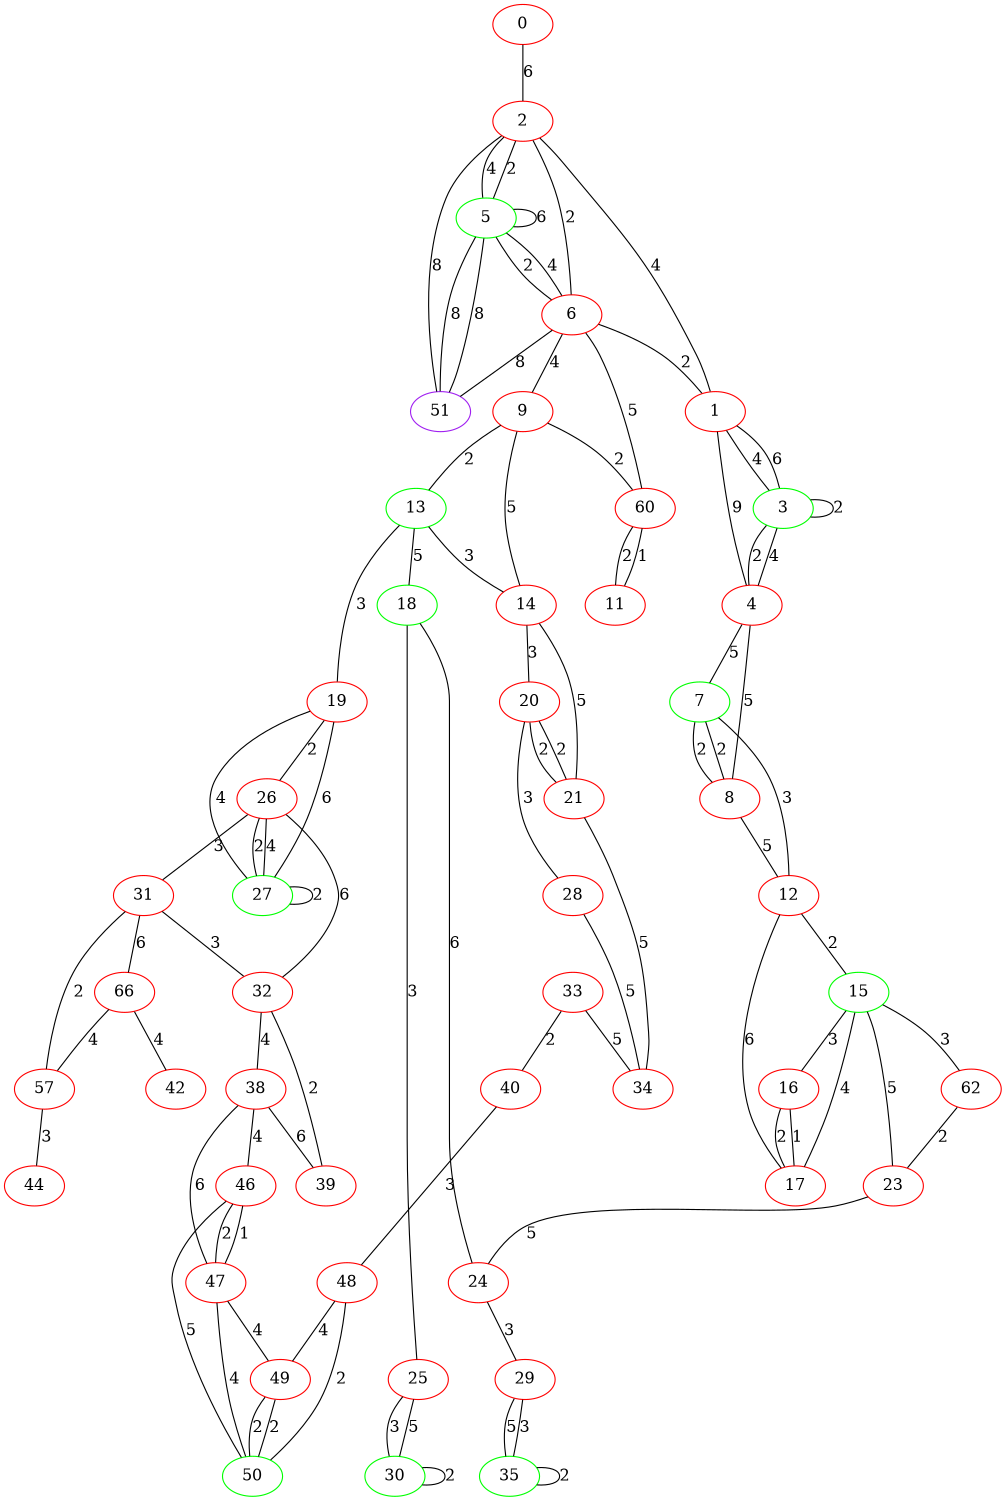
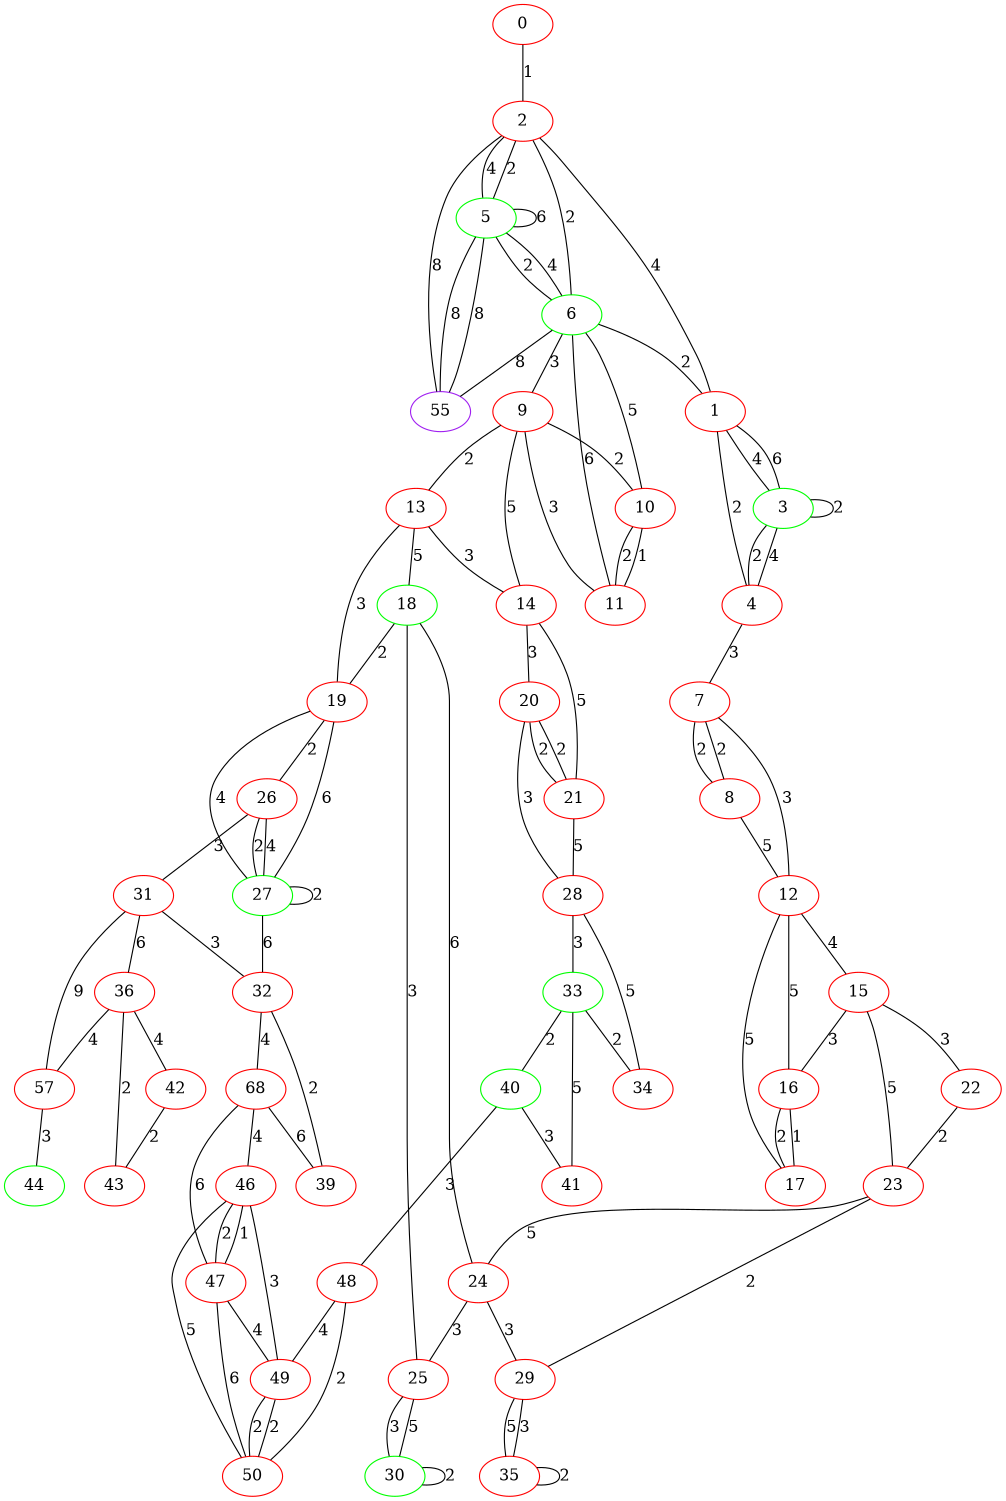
(528, 73) -> (528, 73)
(572, 315) -> (572, 315)
(555, 363) -> (555, 363)
(441, 412) -> (441, 412)
none -> (583, 462)
(416, 508) -> (416, 508)
(645, 508) -> (645, 508)
(738, 508) -> (738, 508)
none -> (546, 518)
none -> (372, 654)
(734, 654) -> (734, 654)
(700, 702) -> (700, 702)
(742, 702) -> none
(338, 897) -> (263, 944)
(635, 939) -> (573, 847)
none -> (573, 944)
(833, 944) -> (833, 944)
(79, 992) -> (79, 992)
(125, 992) -> (125, 992)
(573, 992) -> (573, 992)
none -> (789, 992)
(859, 992) -> (859, 992)
(617, 1041) -> (617, 1041)
(750, 1041) -> (750, 1041)
(256, 1089) -> (256, 1089)
(511, 1089) -> (511, 1089)
(971, 1089) -> (971, 1089)
(835, 1091) -> none
(34, 1186) -> (34, 1186)
none -> (115, 1186)
none -> (572, 1186)
none -> (265, 1283)
none -> (709, 1283)
none -> (448, 1331)
(235, 1379) -> (235, 1379)
(253, 1476) -> (253, 1476)
(510, 1476) -> (510, 1476)
